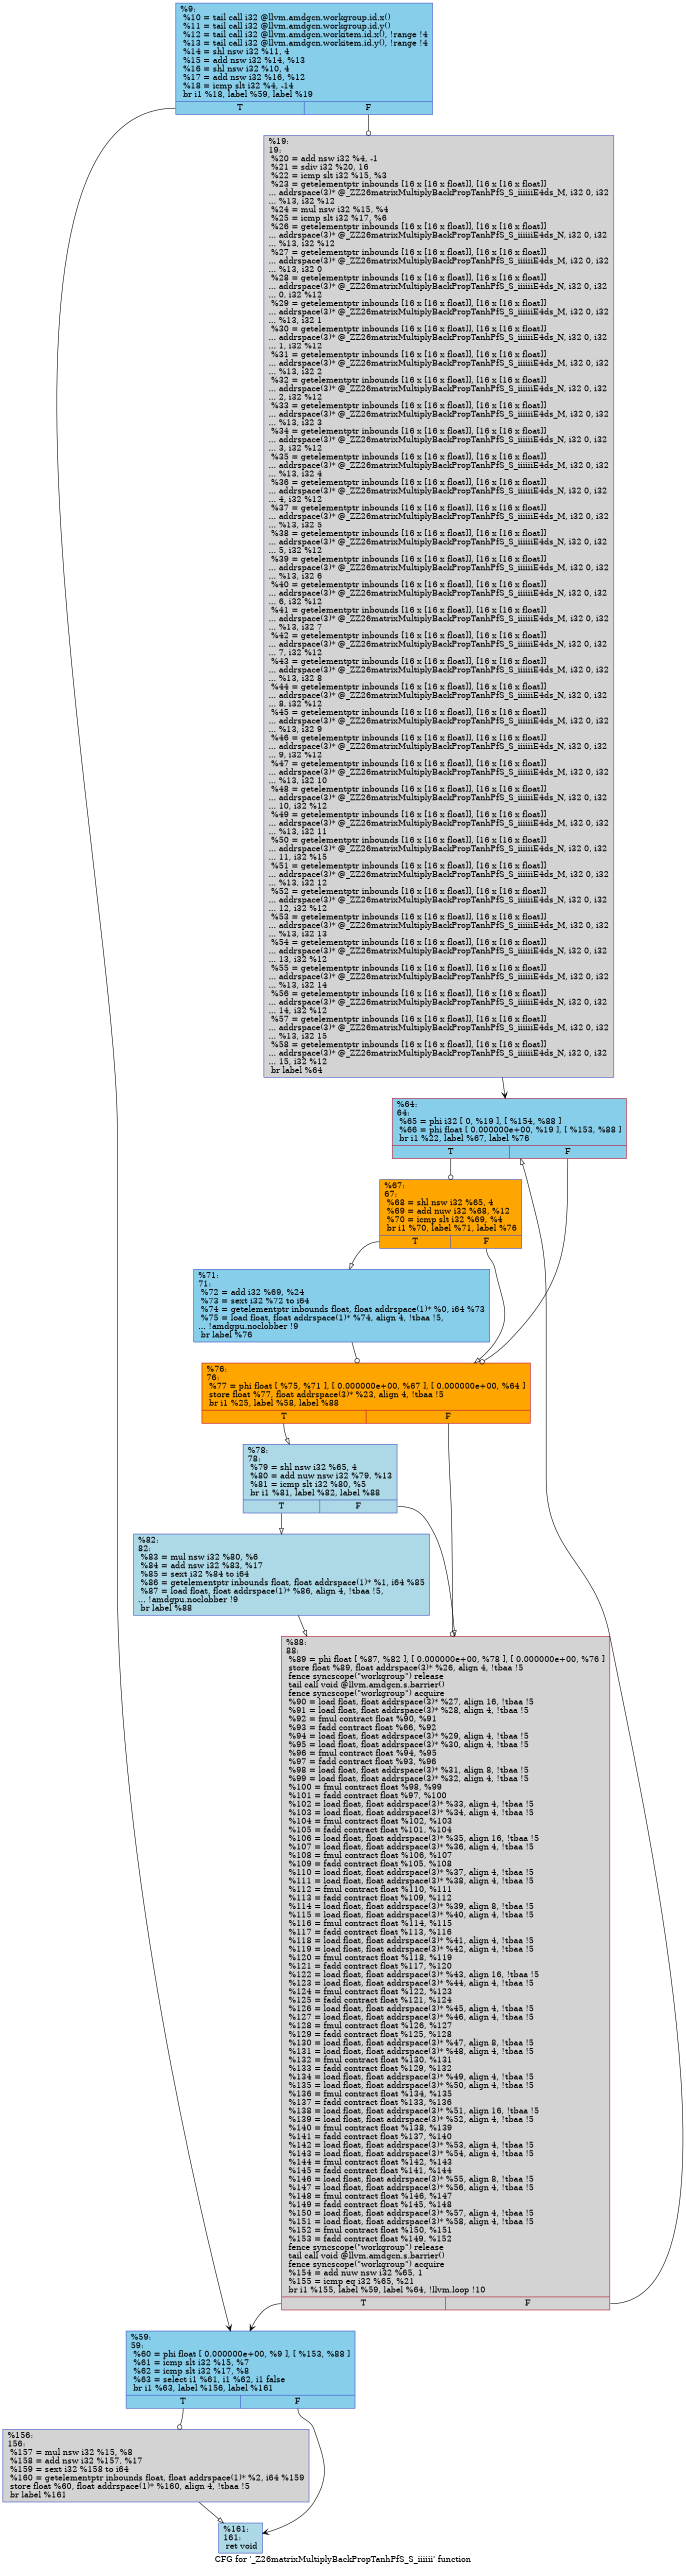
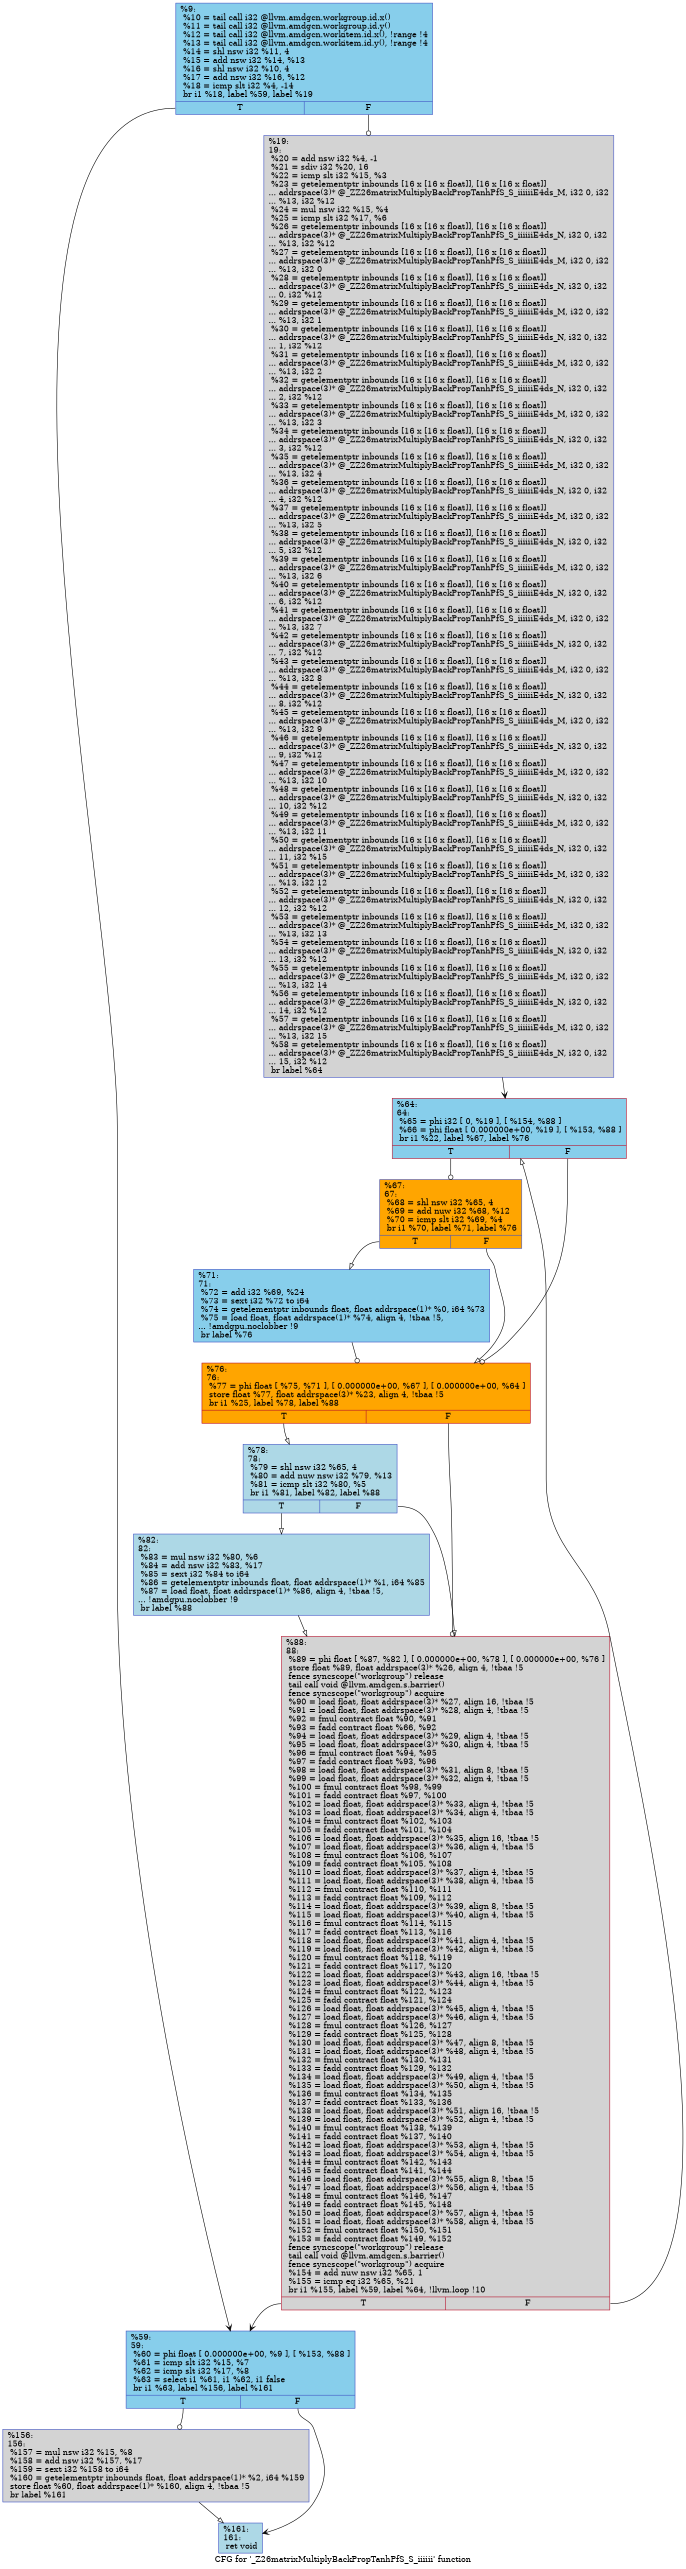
(273, 1403) -> (273, 1403)
